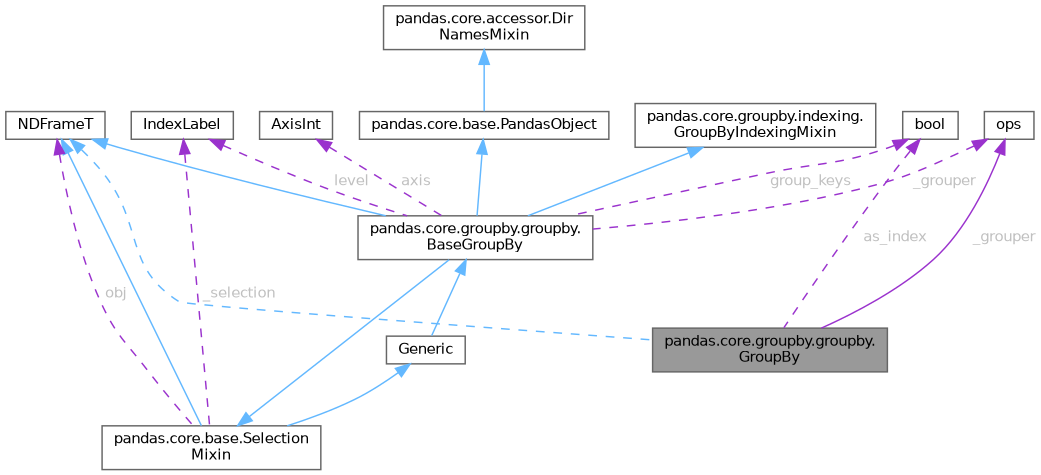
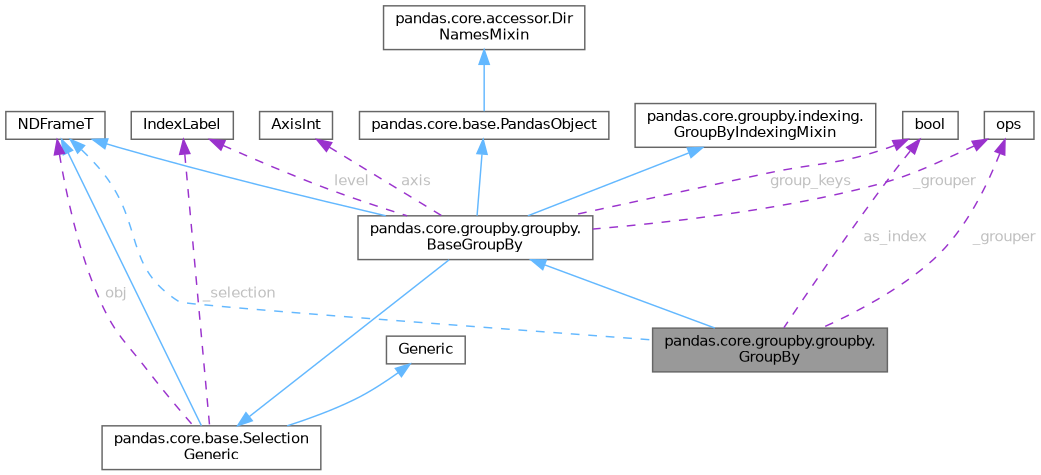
(931, 261) -> (931, 261)
(446, 305) -> (630, 297)
(211, 448) -> (211, 448)
